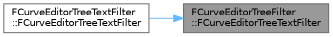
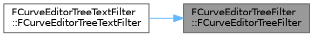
(256, 18) -> (247, 18)
